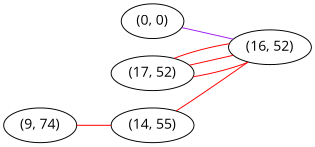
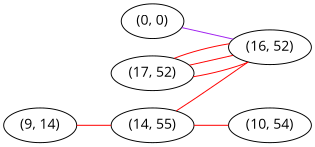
(40, 125) -> (40, 125)
none -> (270, 125)
